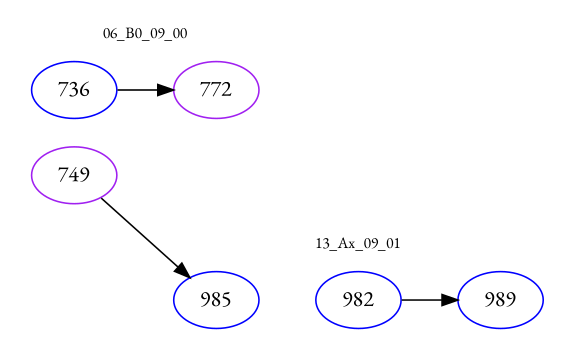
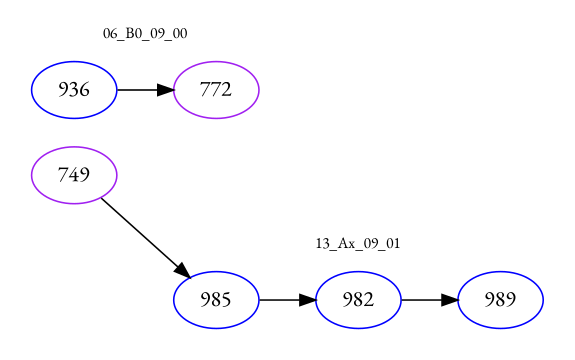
(74, 90) -> (74, 90)
none -> (280, 300)
